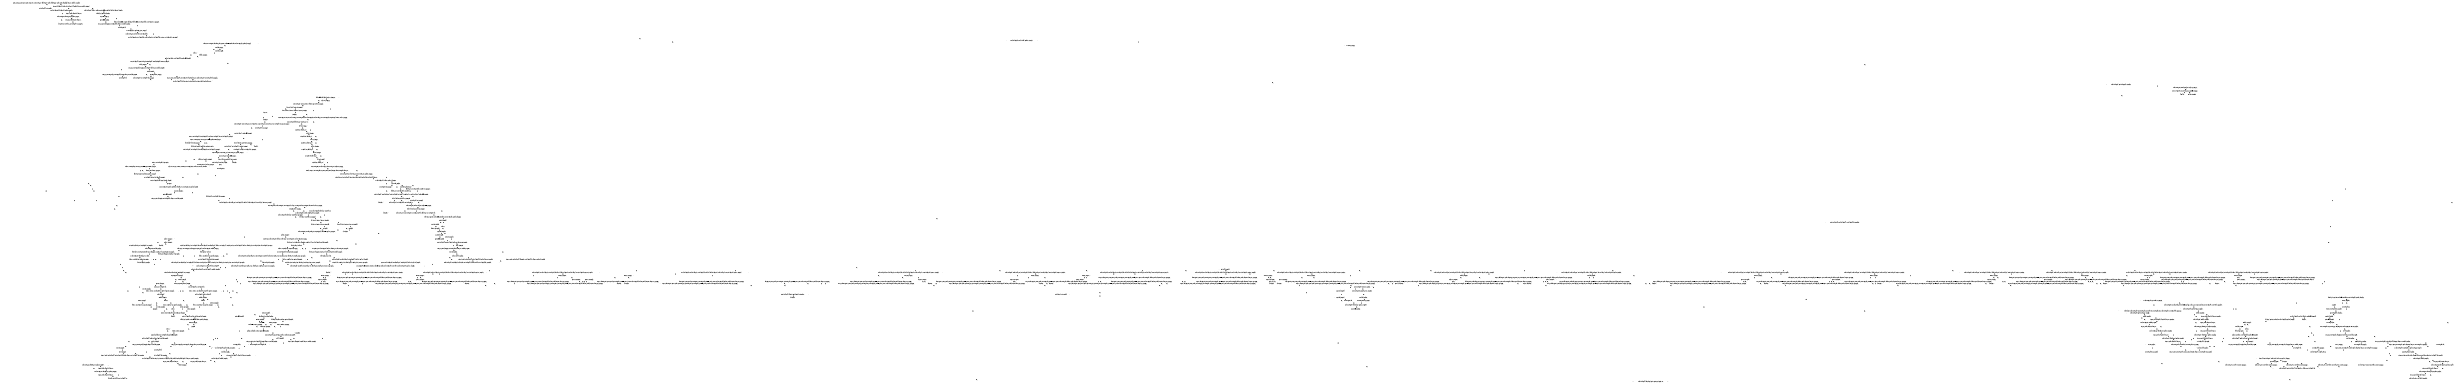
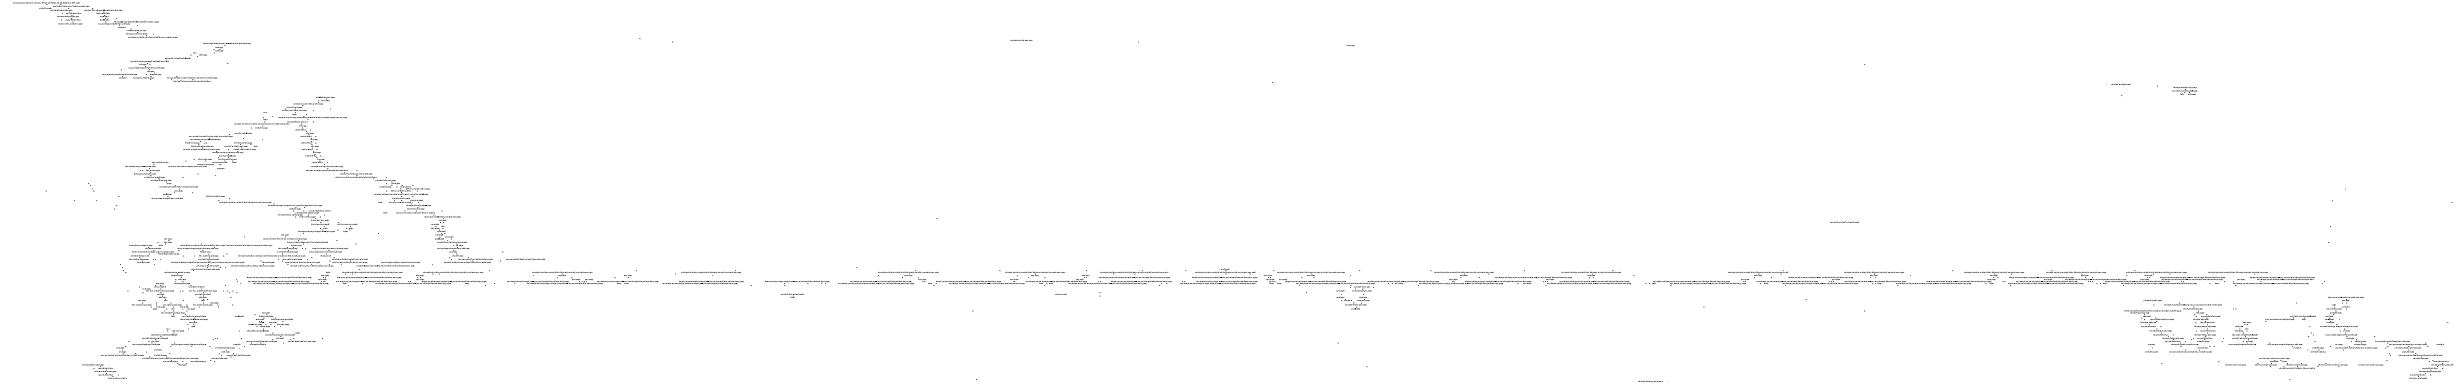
(2238, 276) -> none
